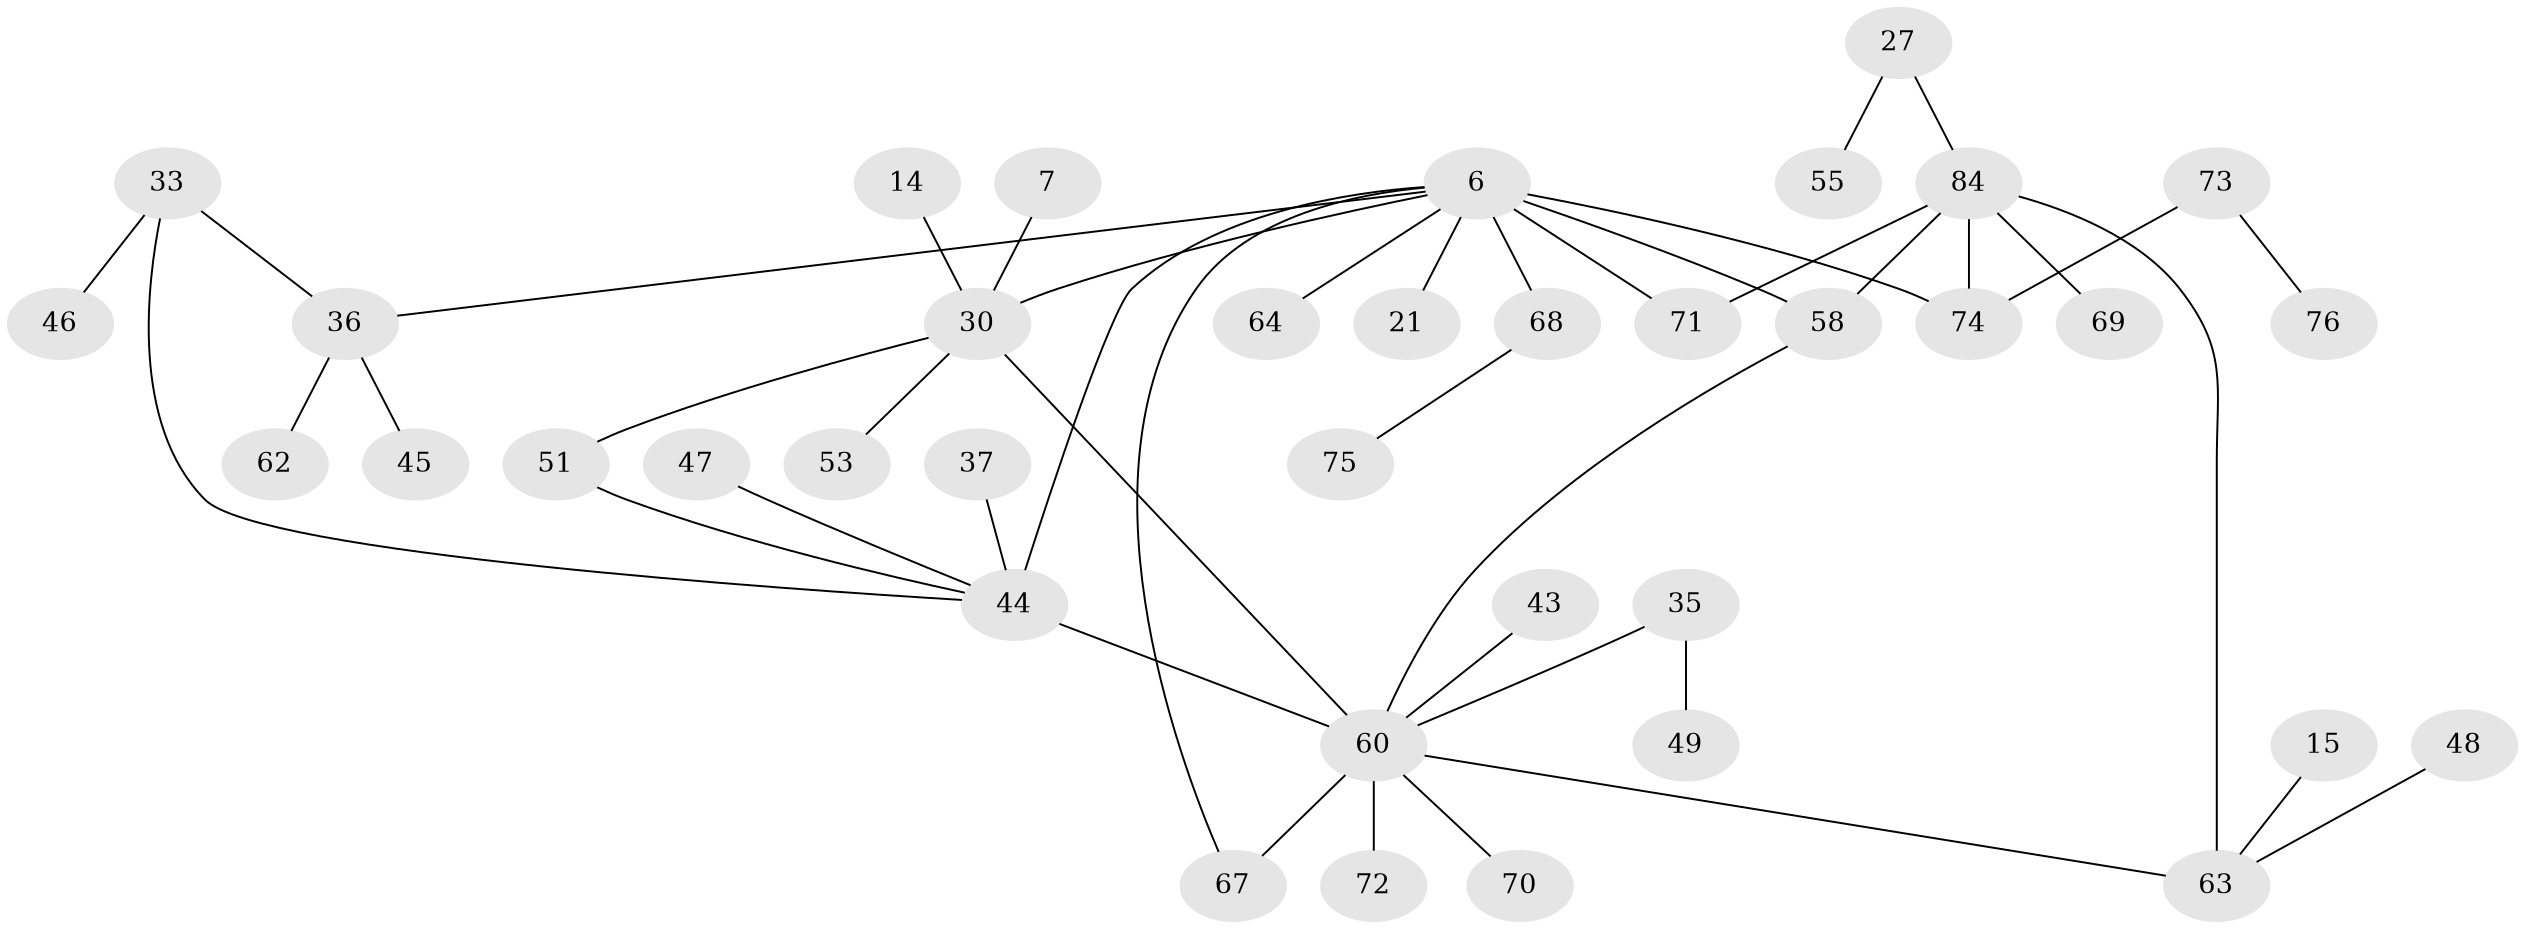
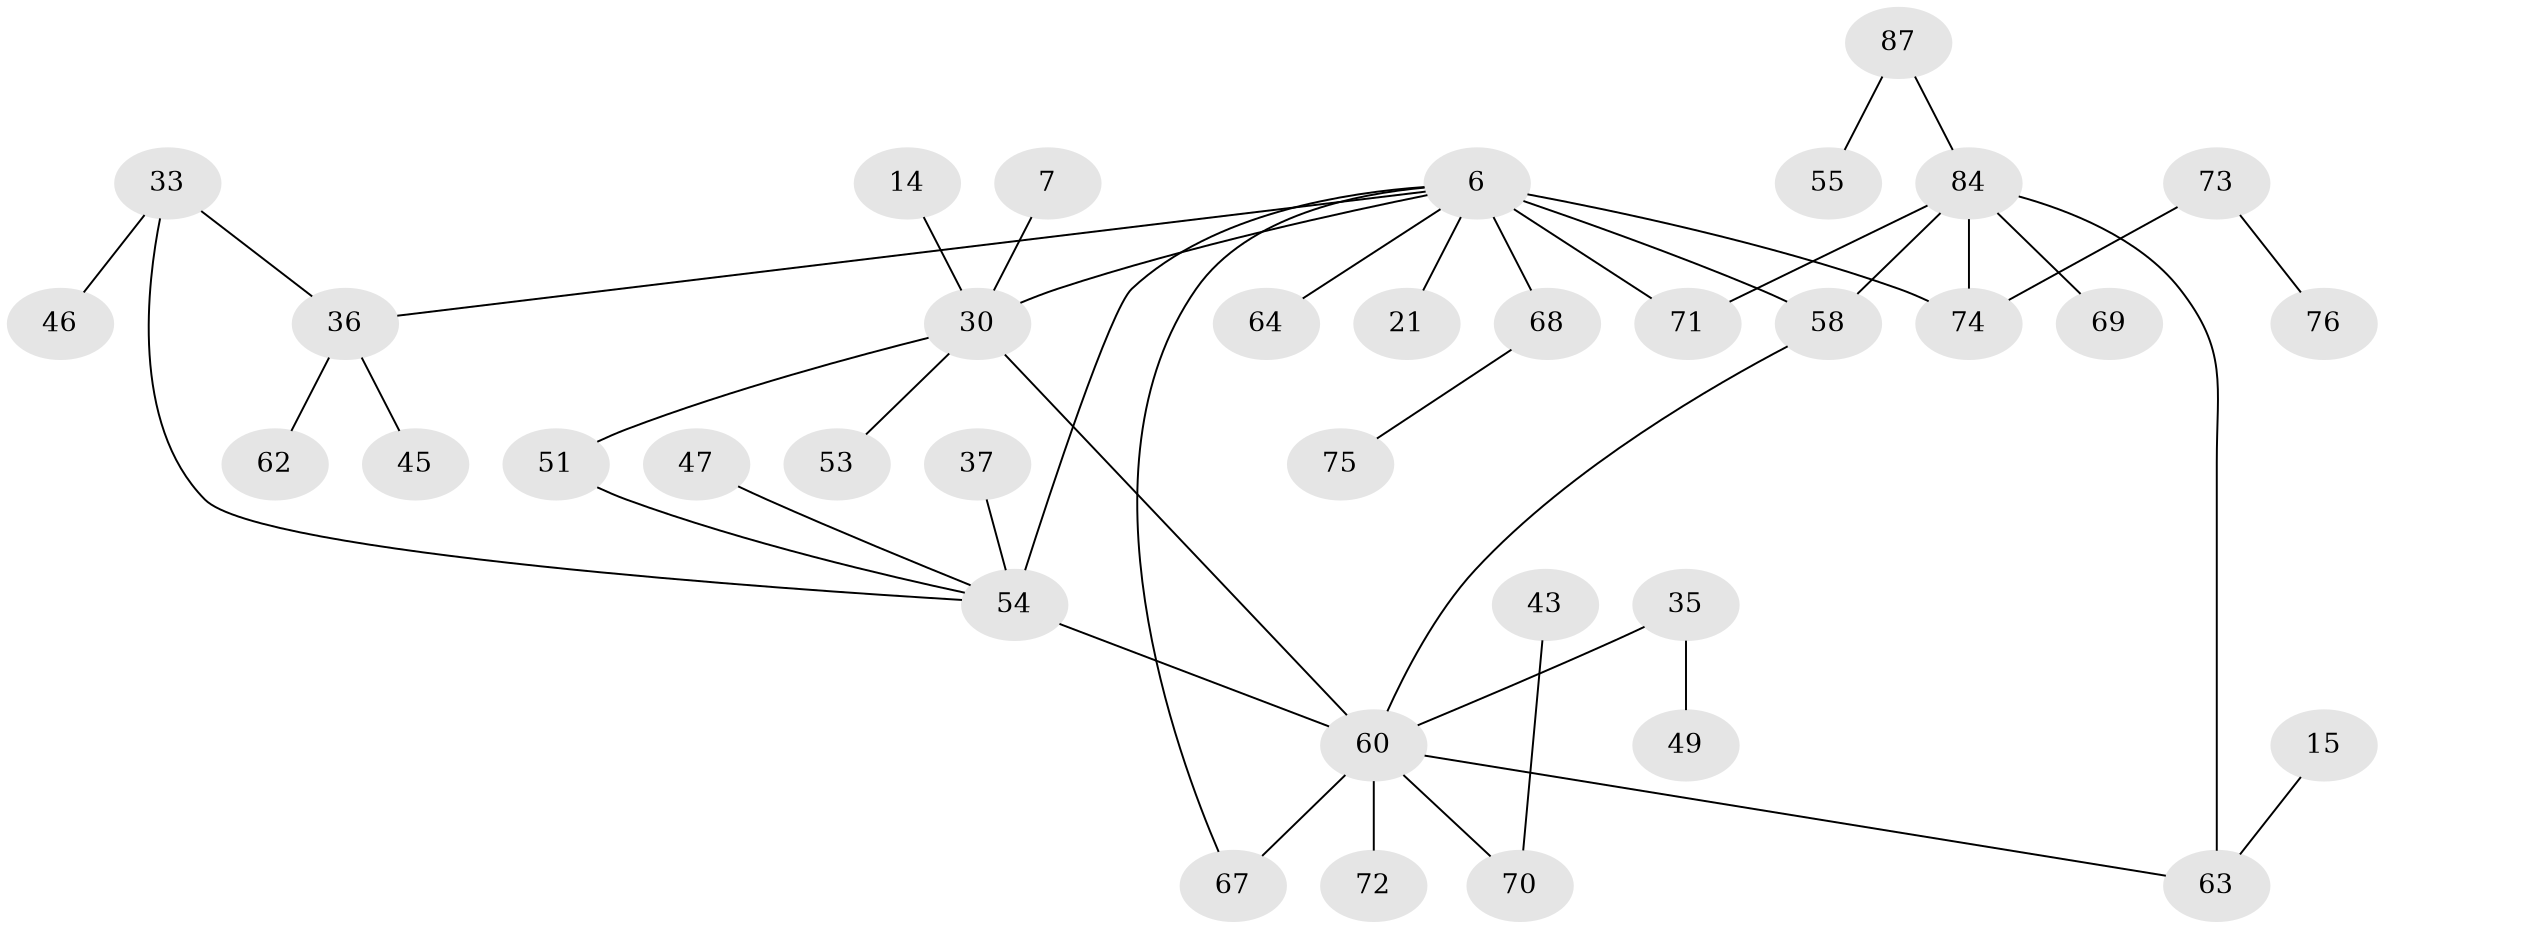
(1899, 43) -> (1899, 43)
(1015, 605) -> (1015, 605)
(1459, 675) -> (1533, 745)
(2465, 745) -> none
